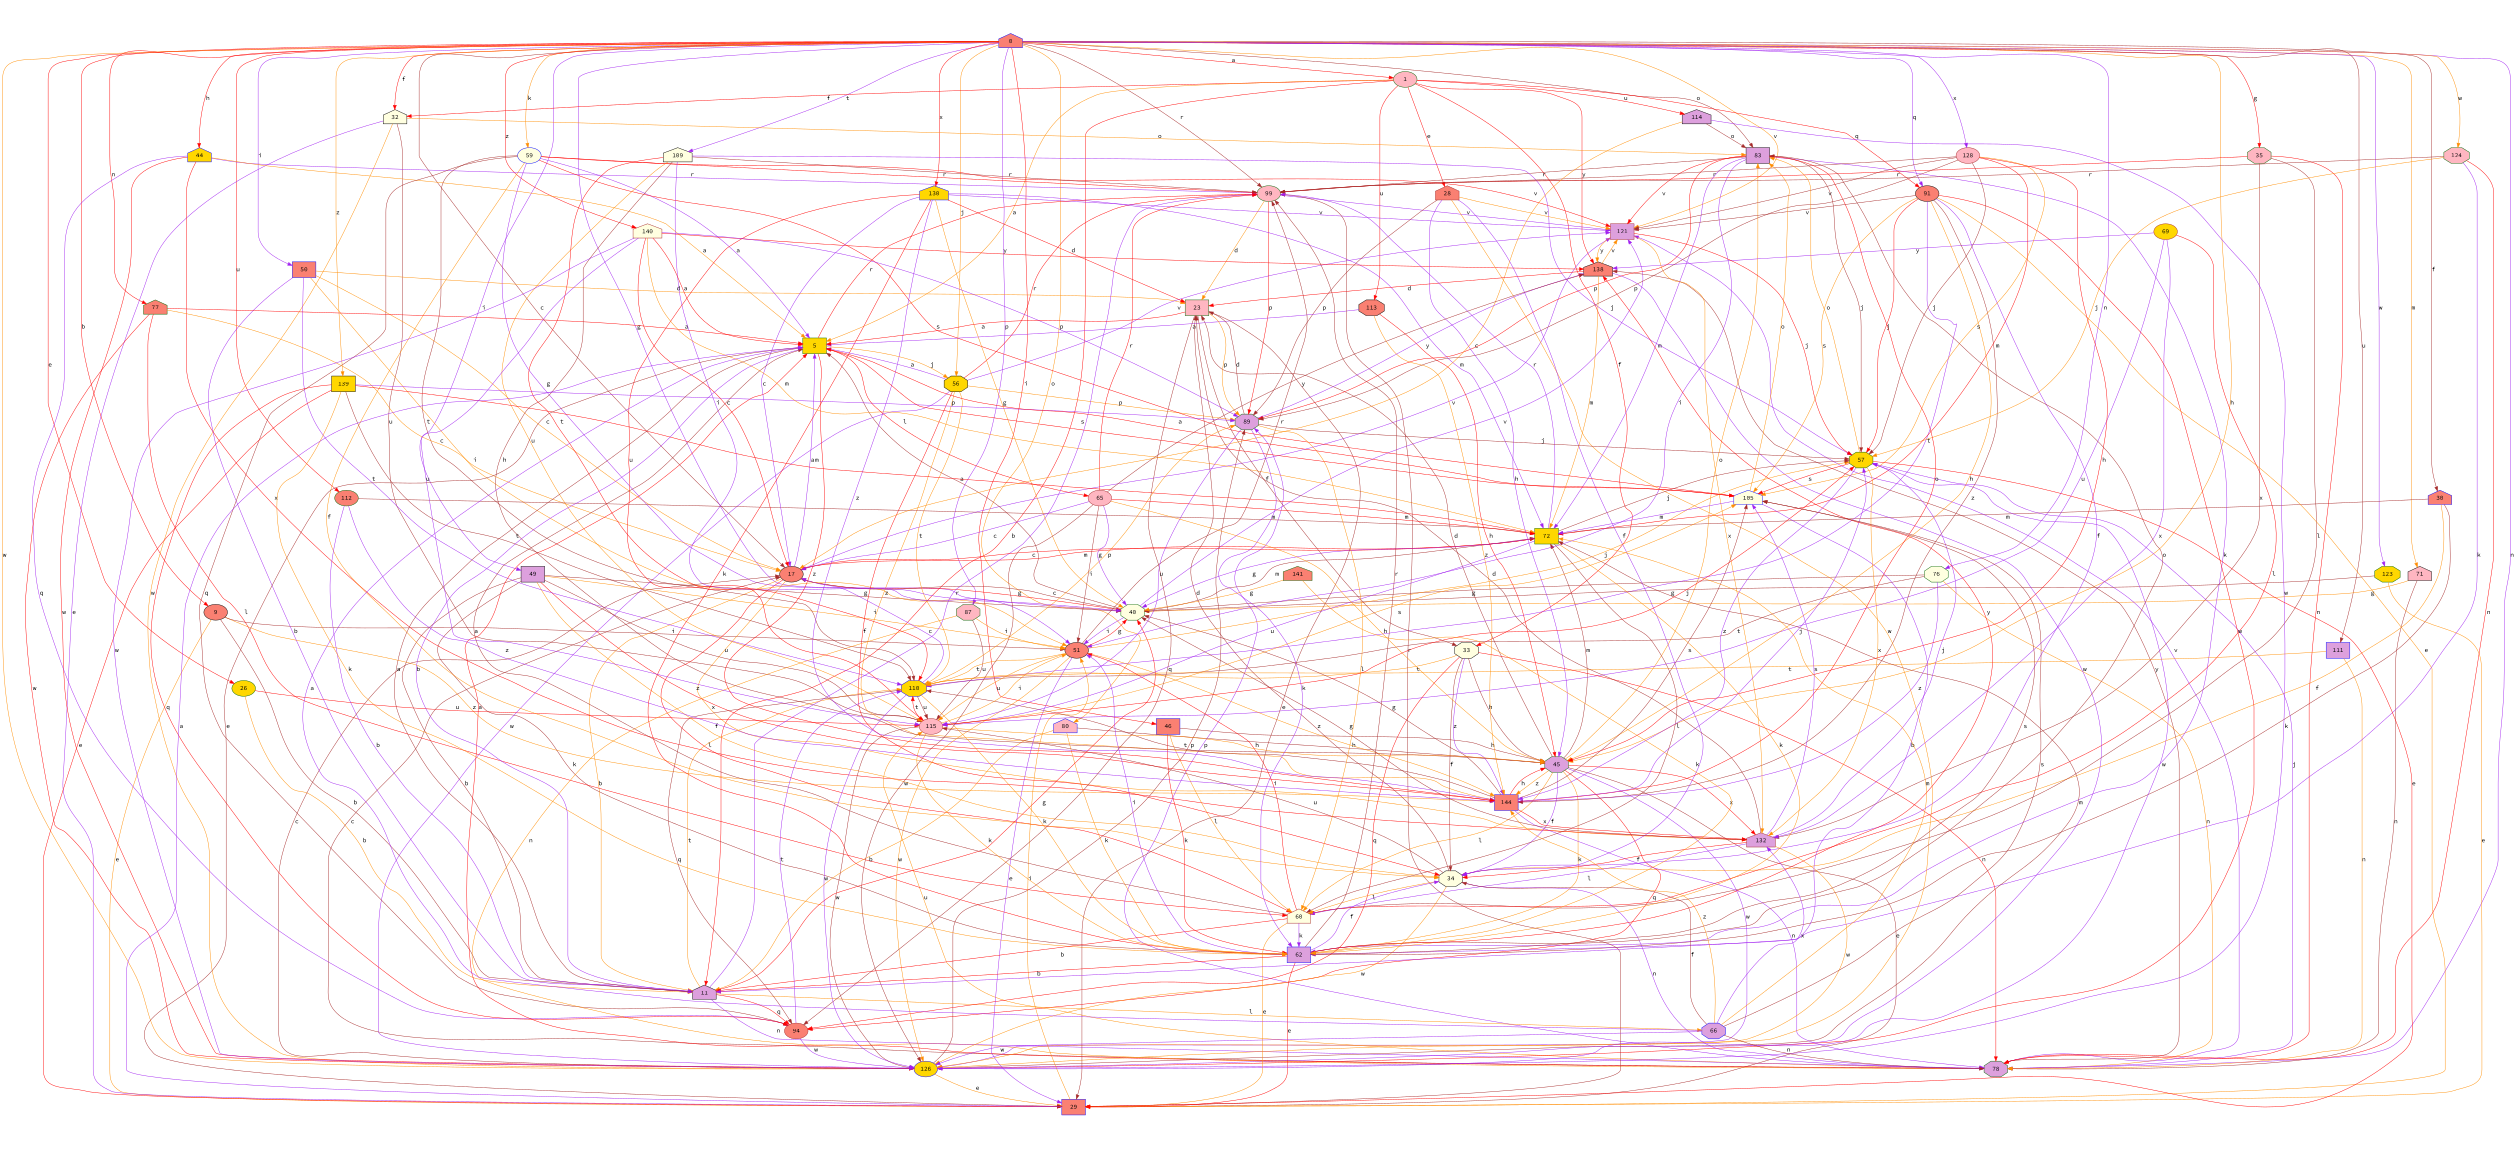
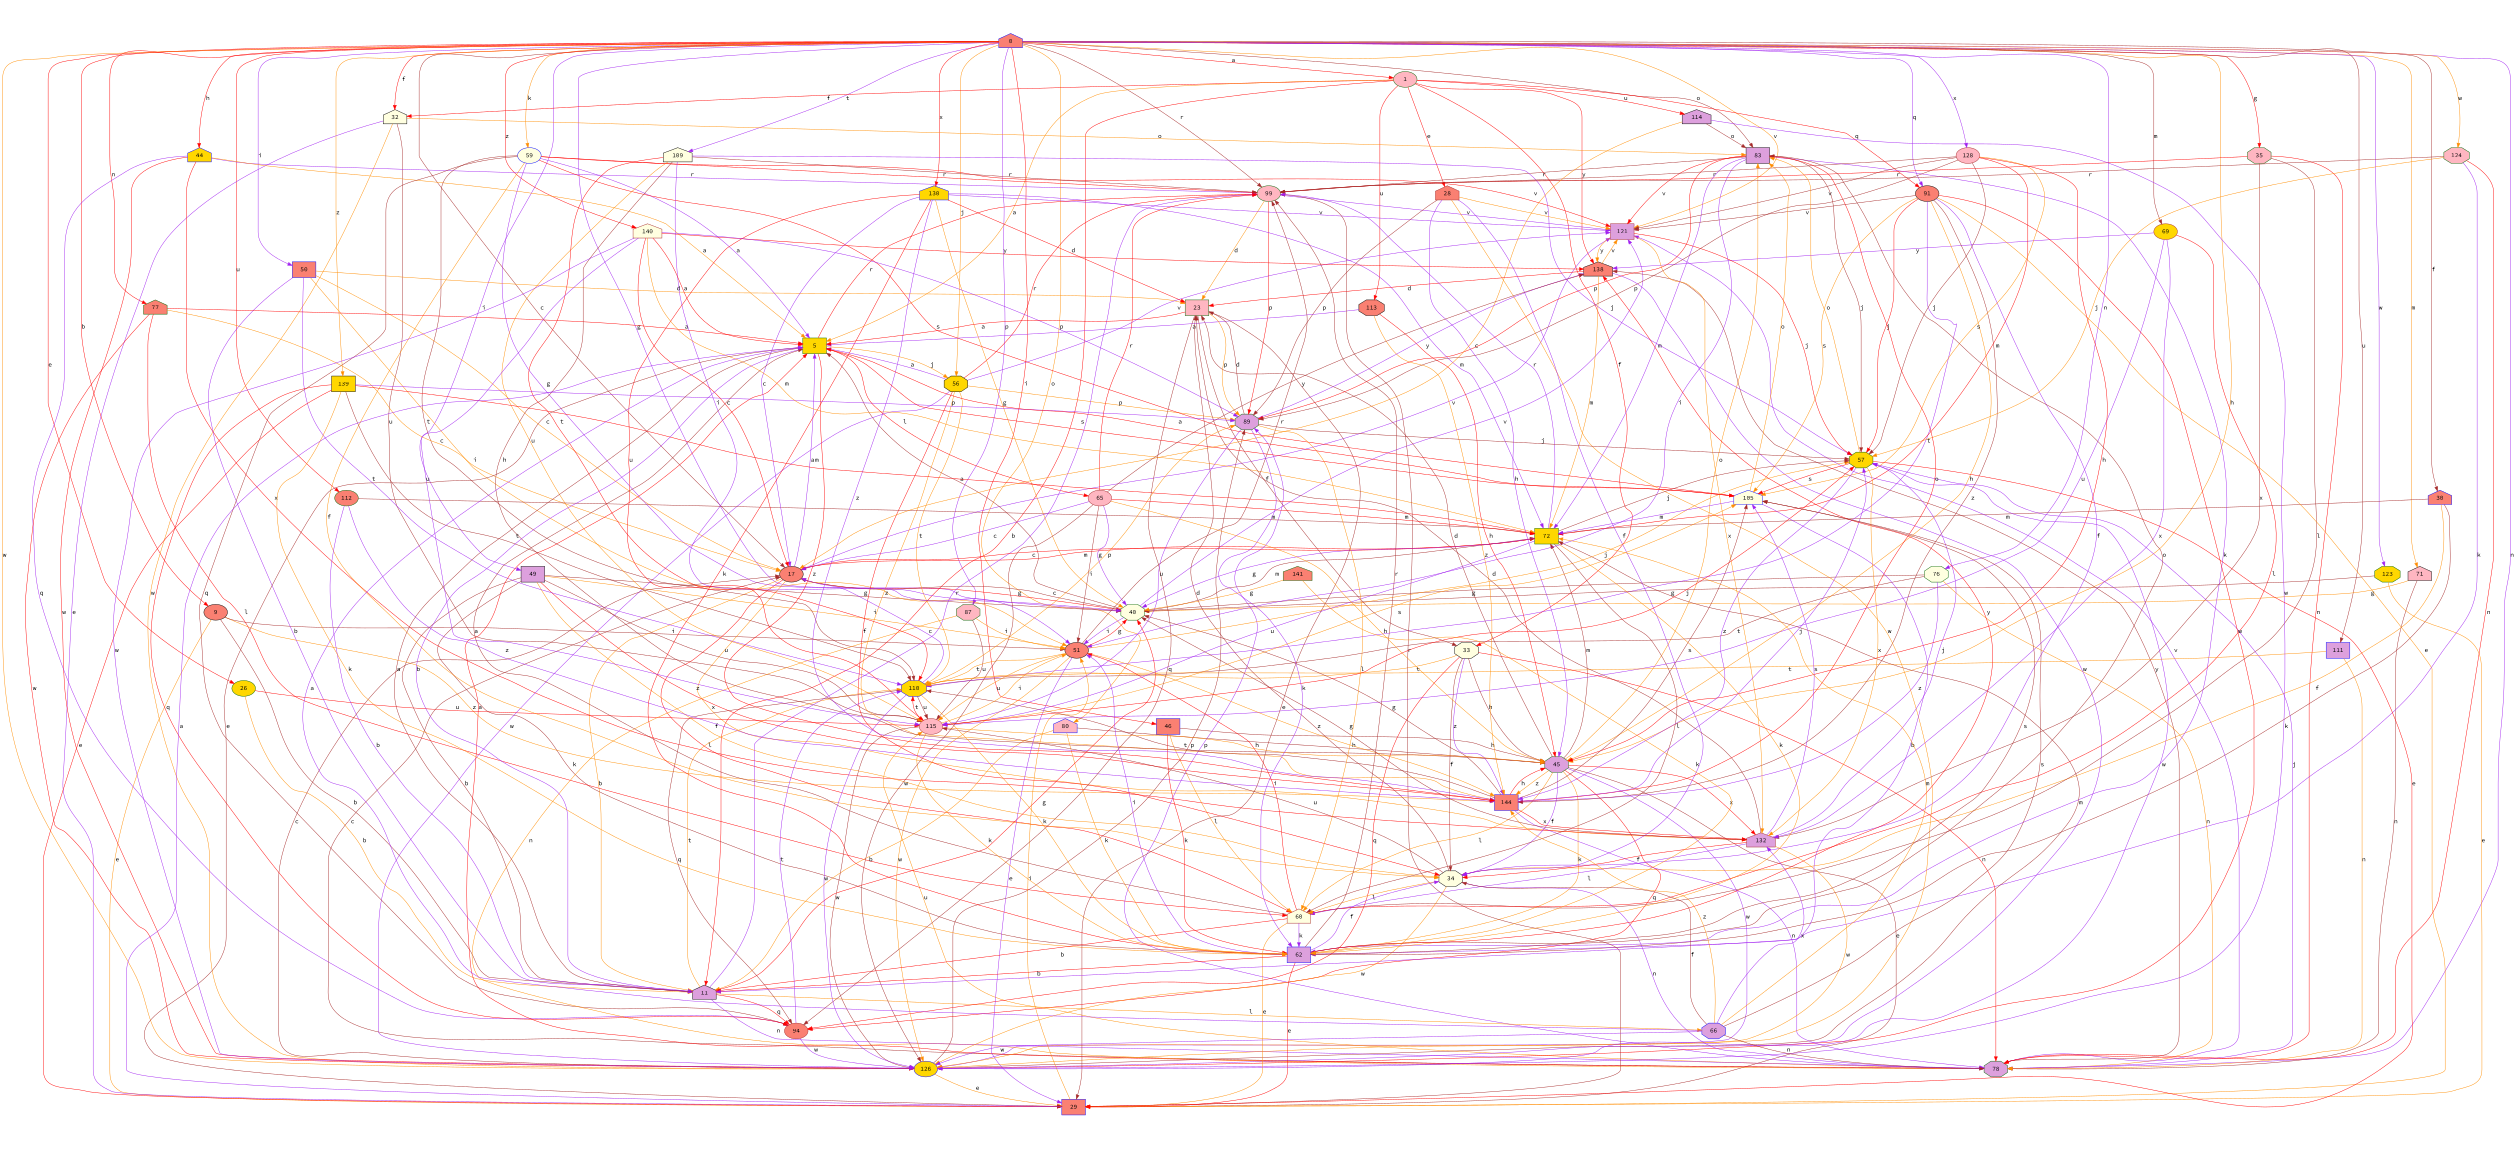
none -> (1665, 45)
